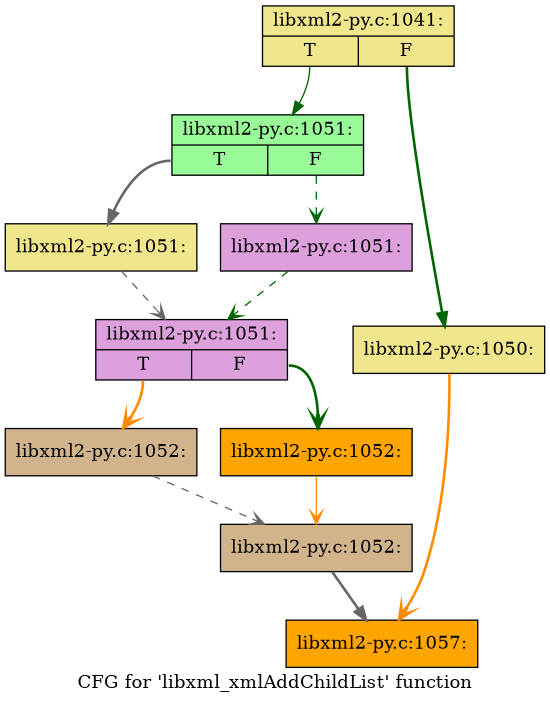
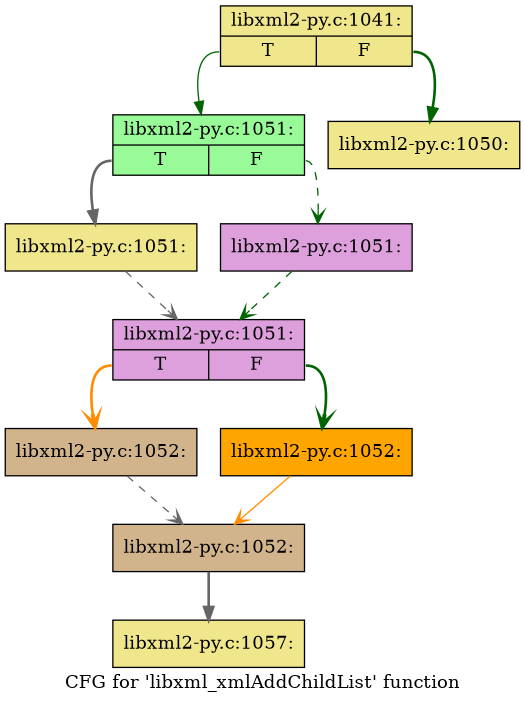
(442, 494) -> none
(382, 644) -> (209, 644)
